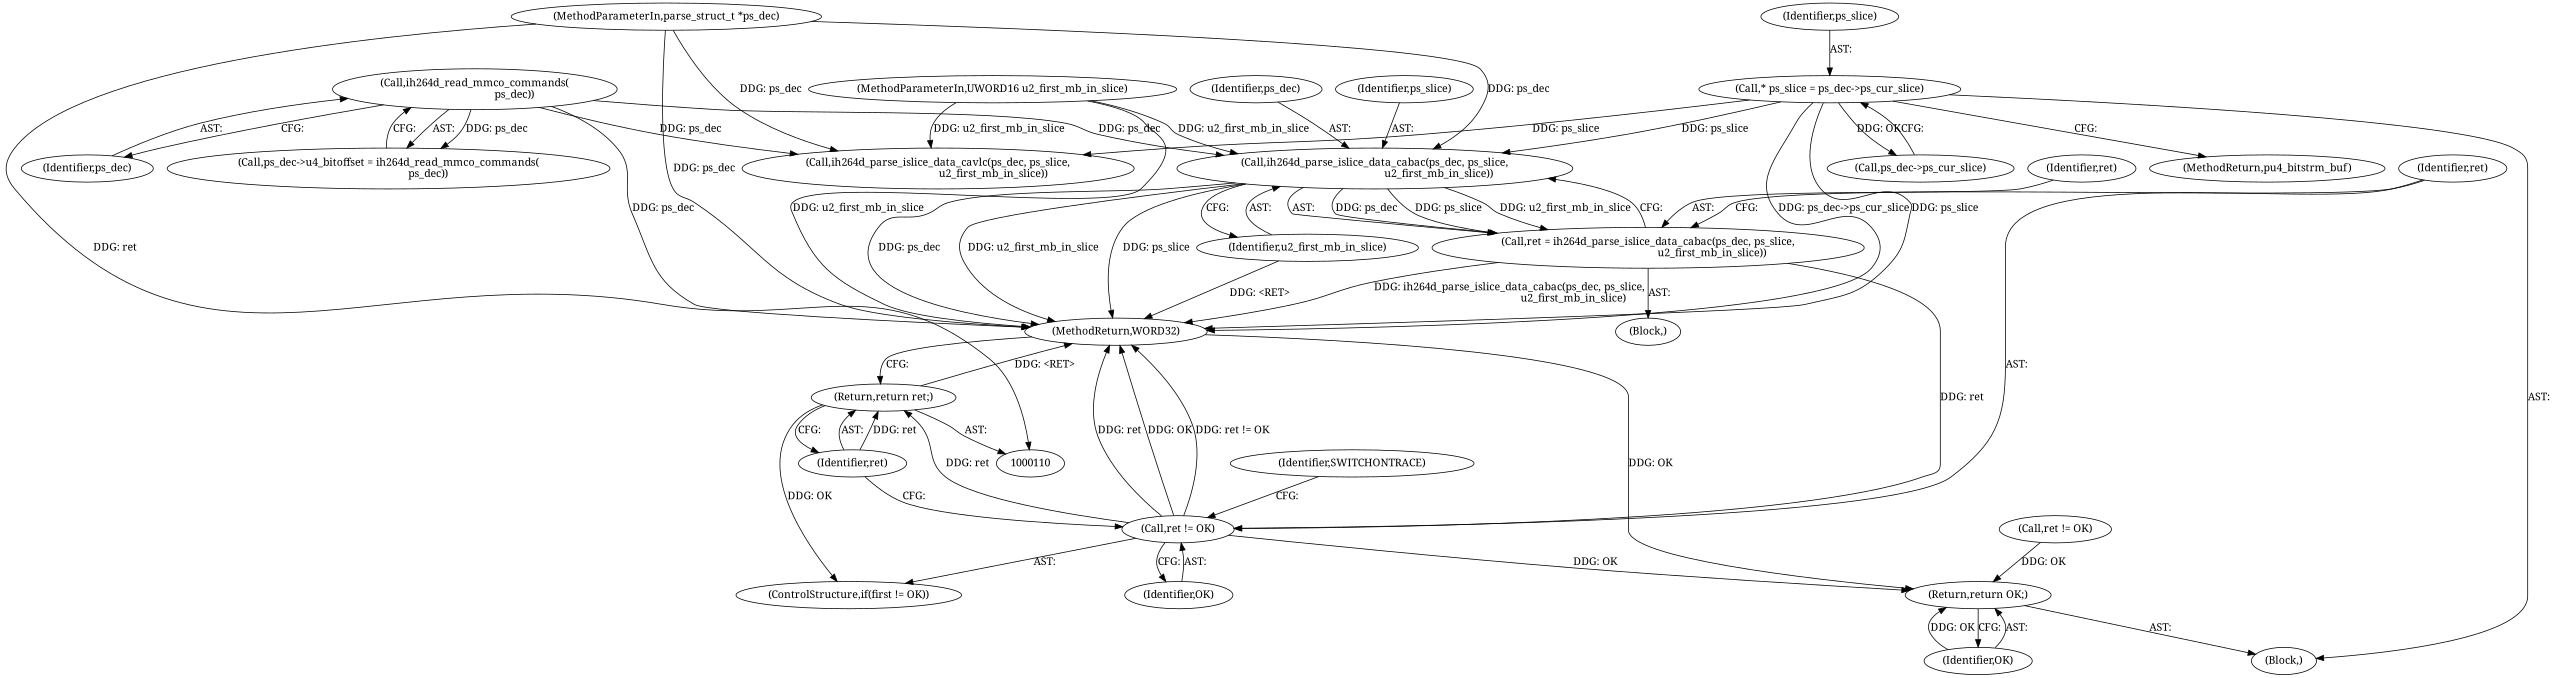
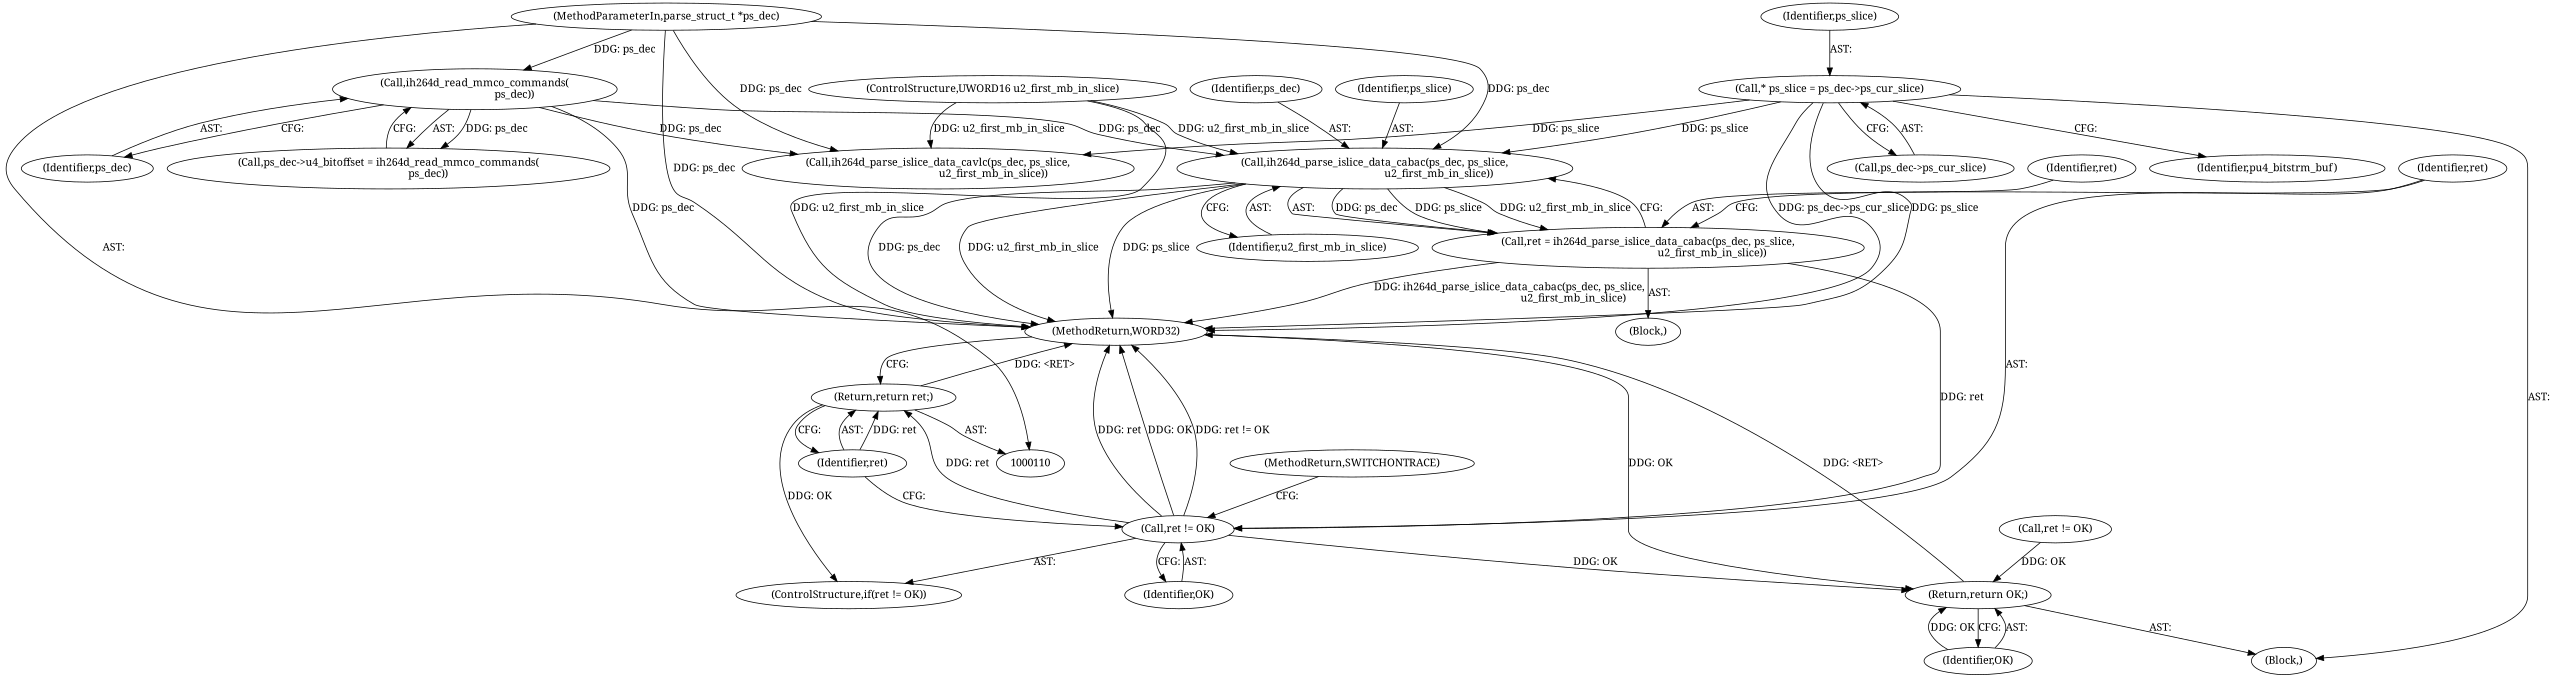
none -> (581, 49)
(993, 89) -> (993, 89)
(1879, 129) -> (1879, 129)
(1914, 129) -> (1914, 129)
(2267, 169) -> (2267, 169)
(115, 248) -> (115, 248)
(1215, 288) -> (1617, 374)
(1352, 463) -> (1352, 463)
(849, 595) -> (849, 595)
